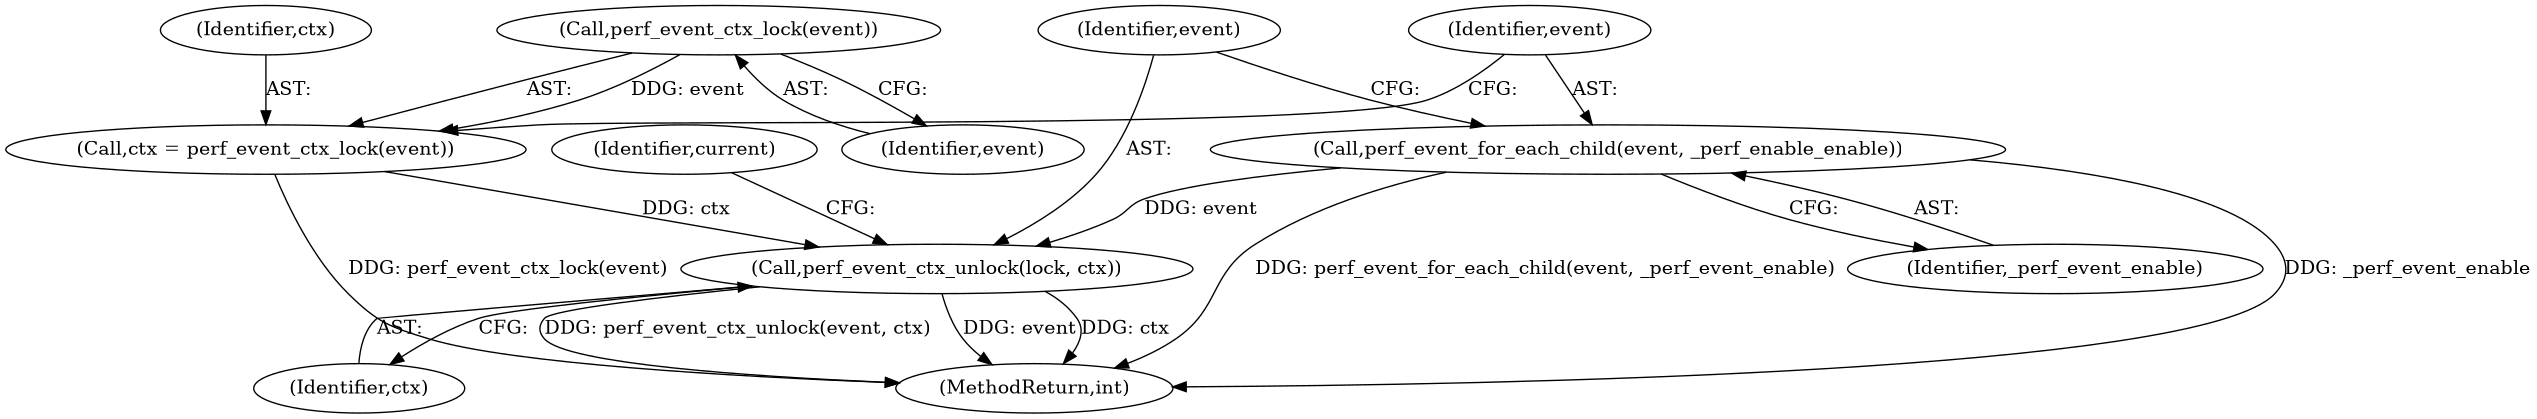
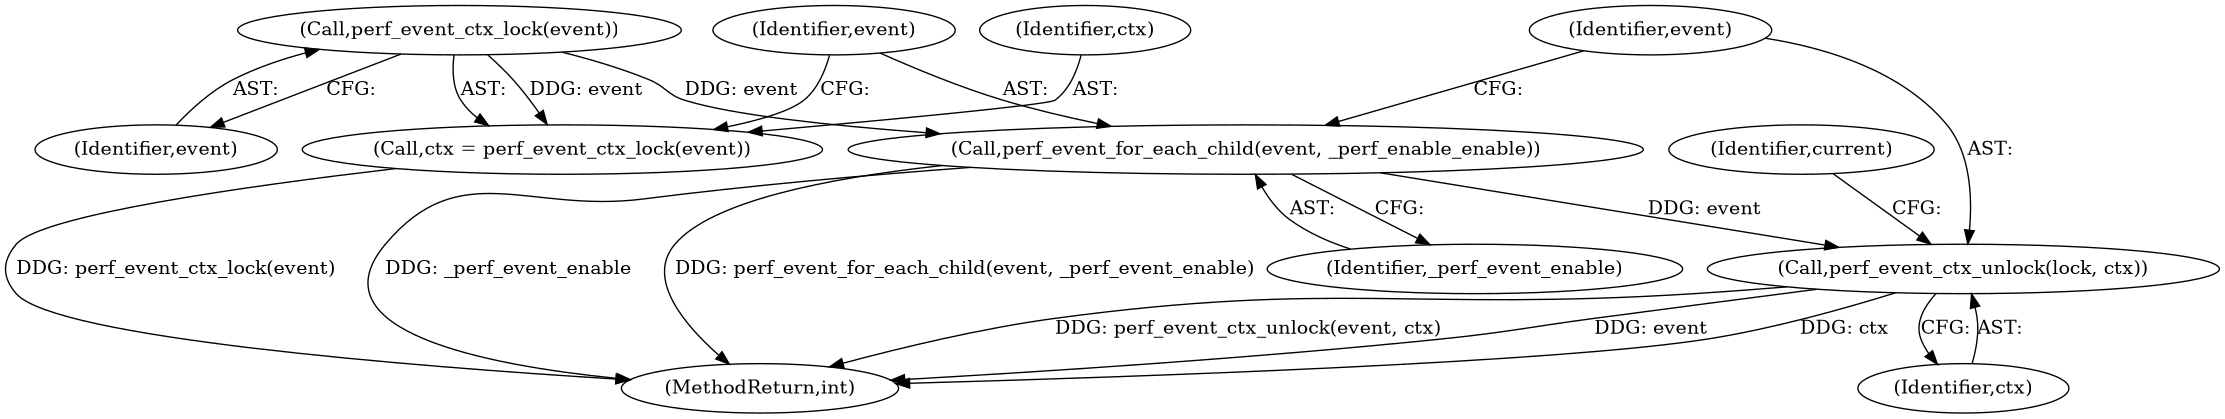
none -> (739, 112)
(595, 208) -> none
